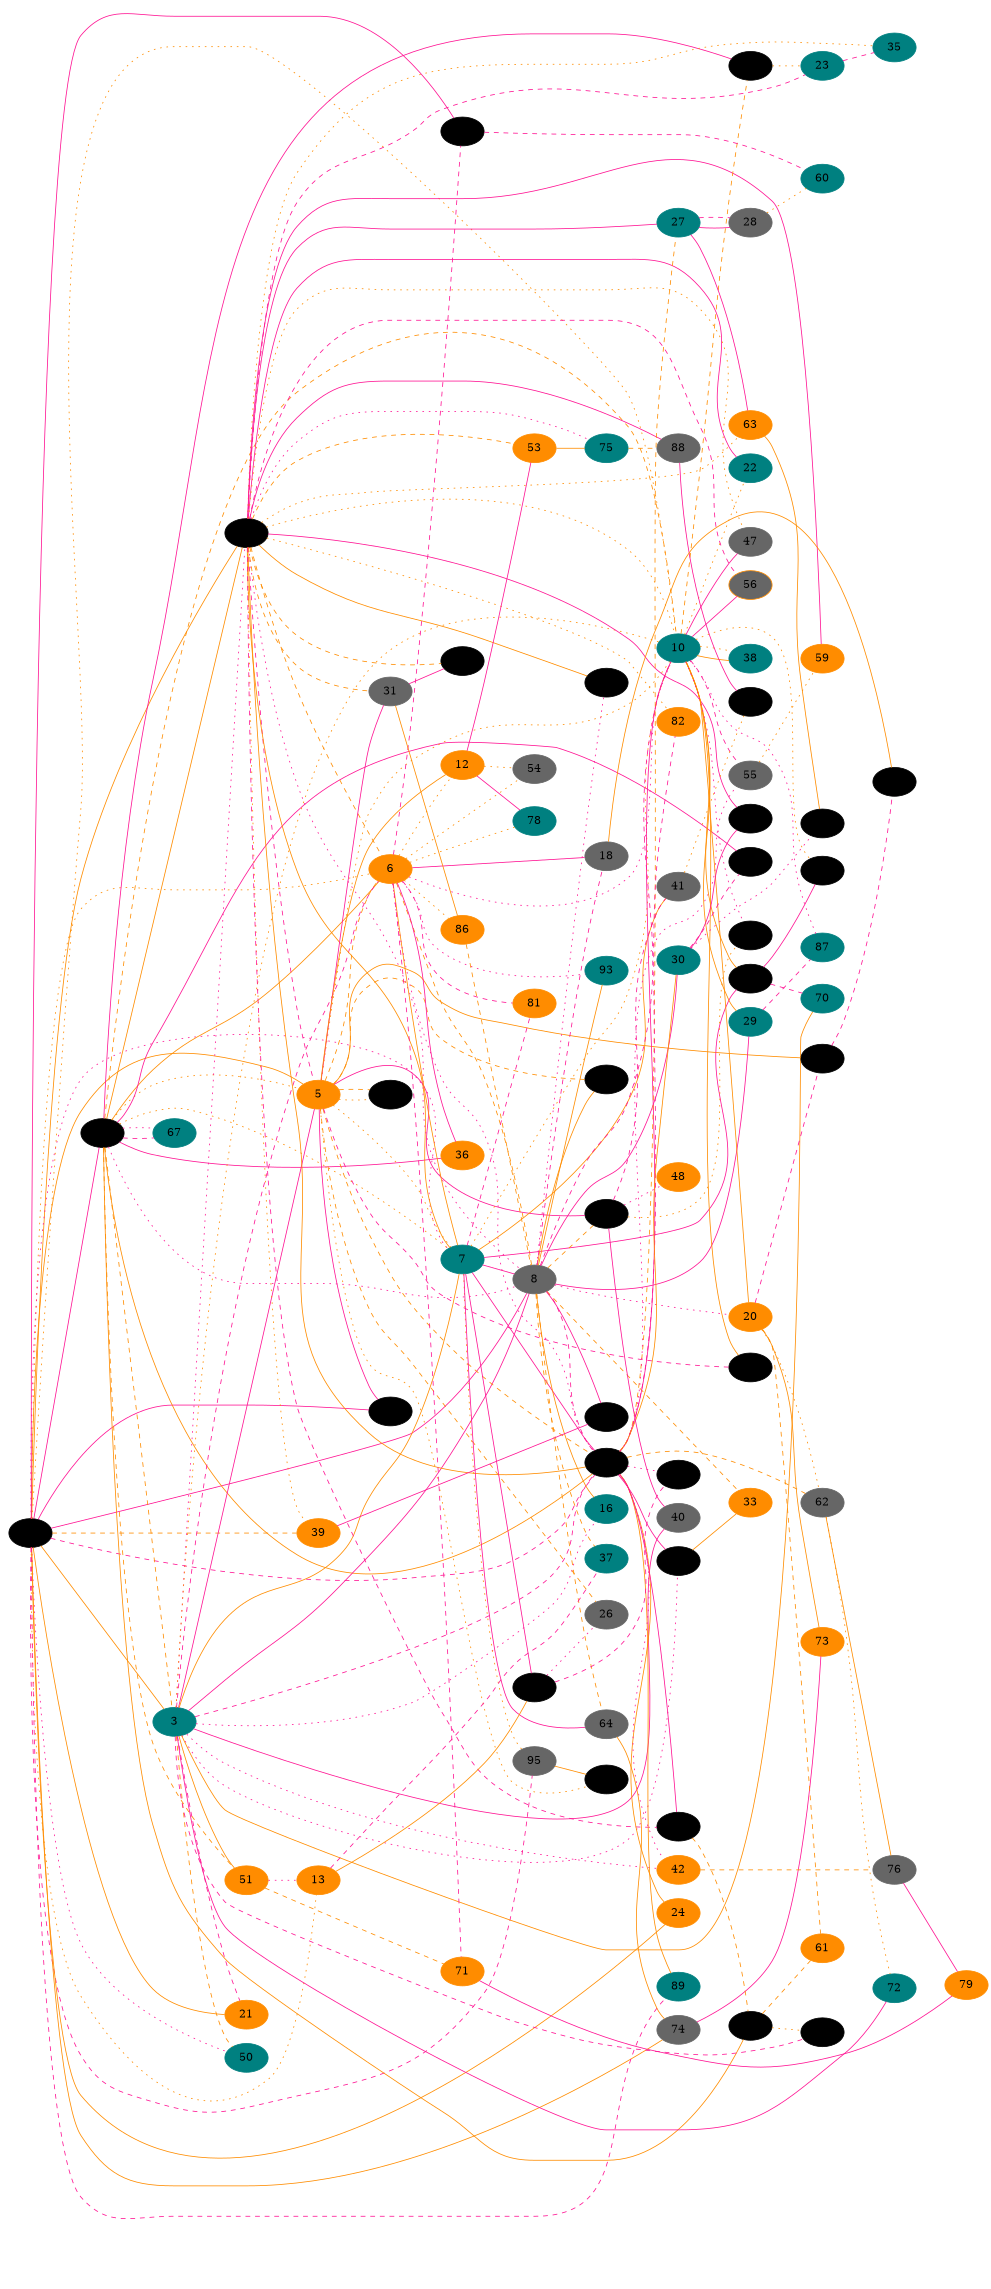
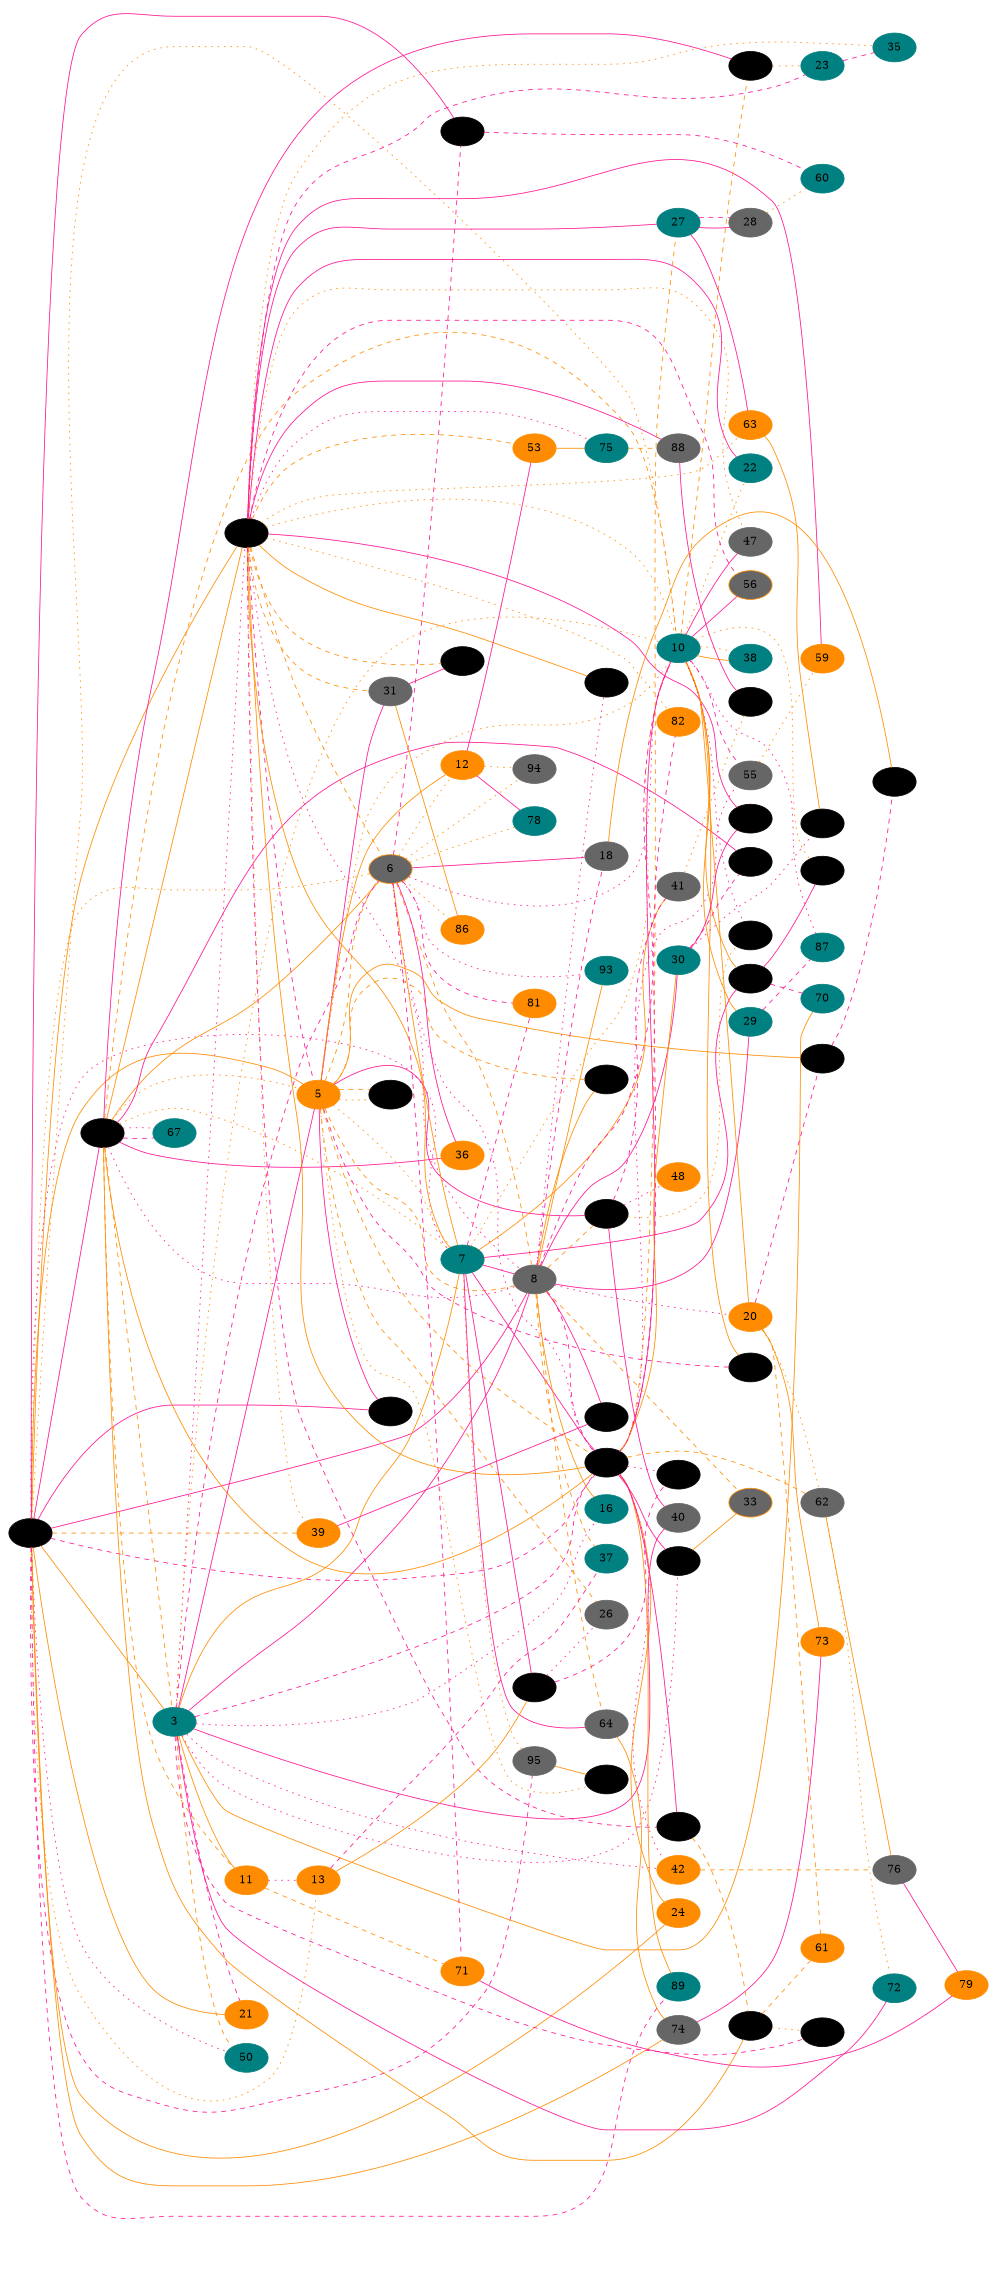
(534, 769) -> (534, 769)
(390, 869) -> (390, 869)
(497, 1097) -> (416, 1218)
(750, 1503) -> (750, 1503)
(246, 1880) -> (246, 1880)
